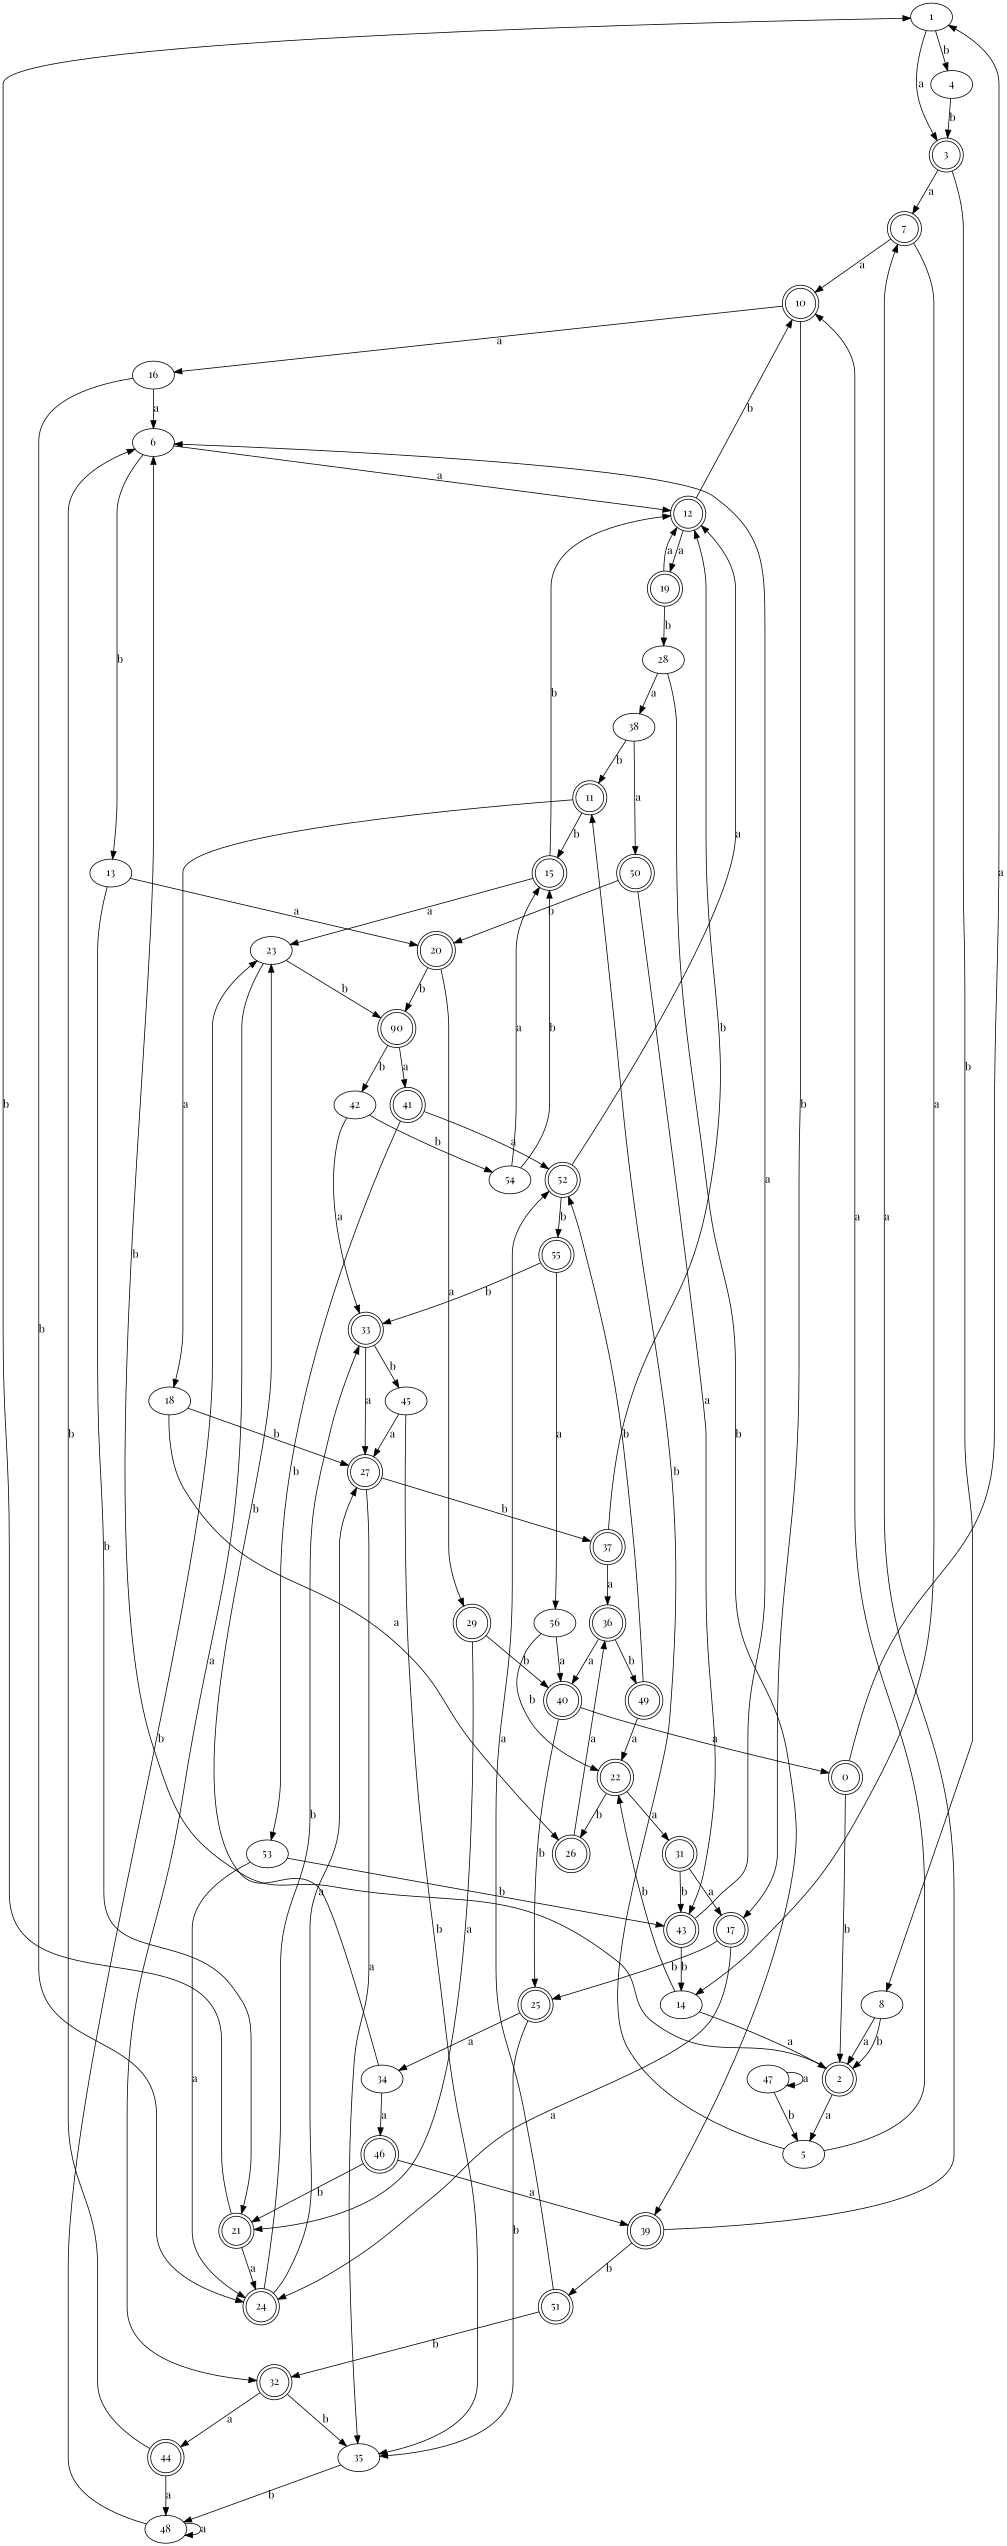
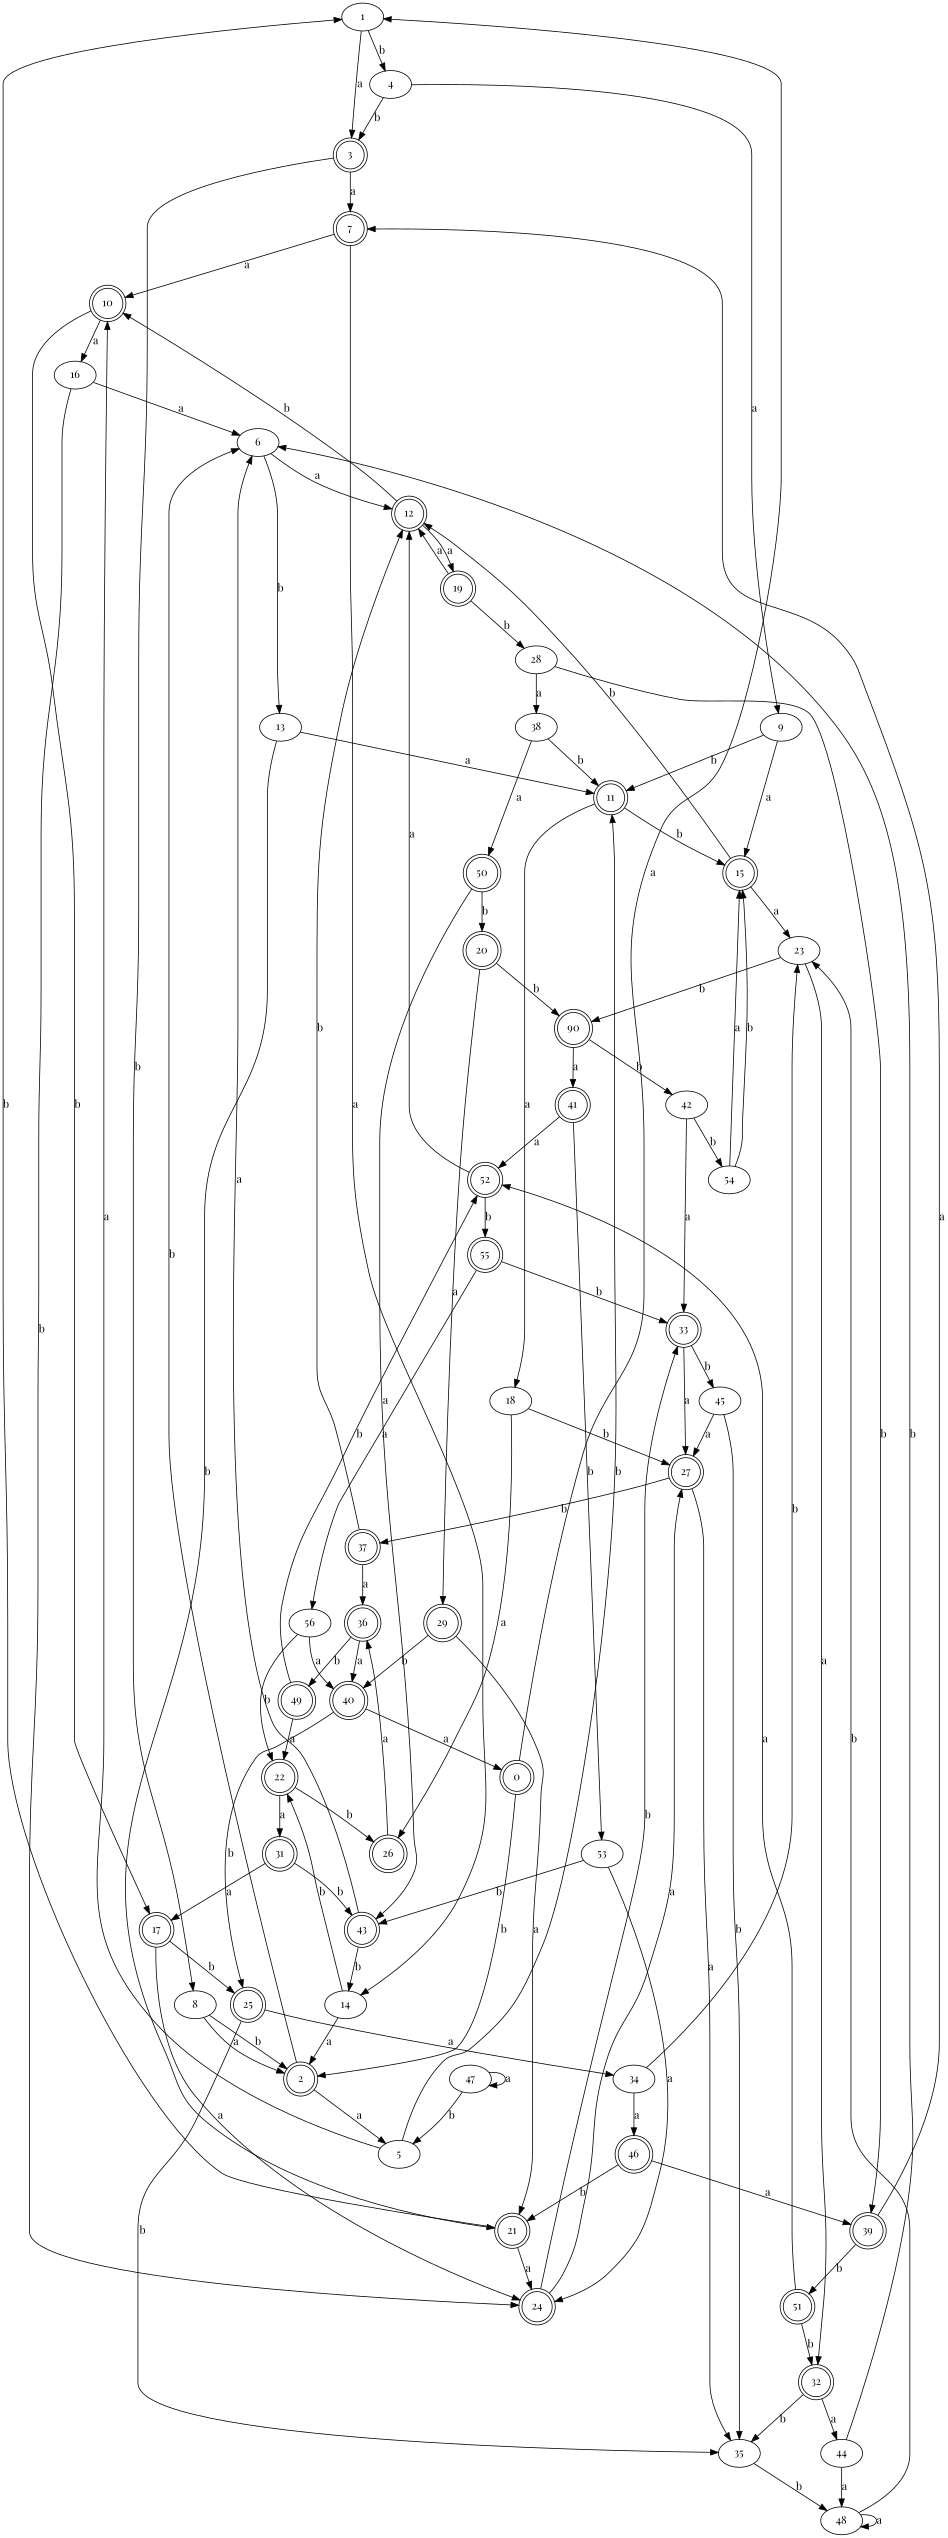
none -> (781, 727)
(270, 911) -> (443, 762)
(166, 2458) -> (842, 2453)
